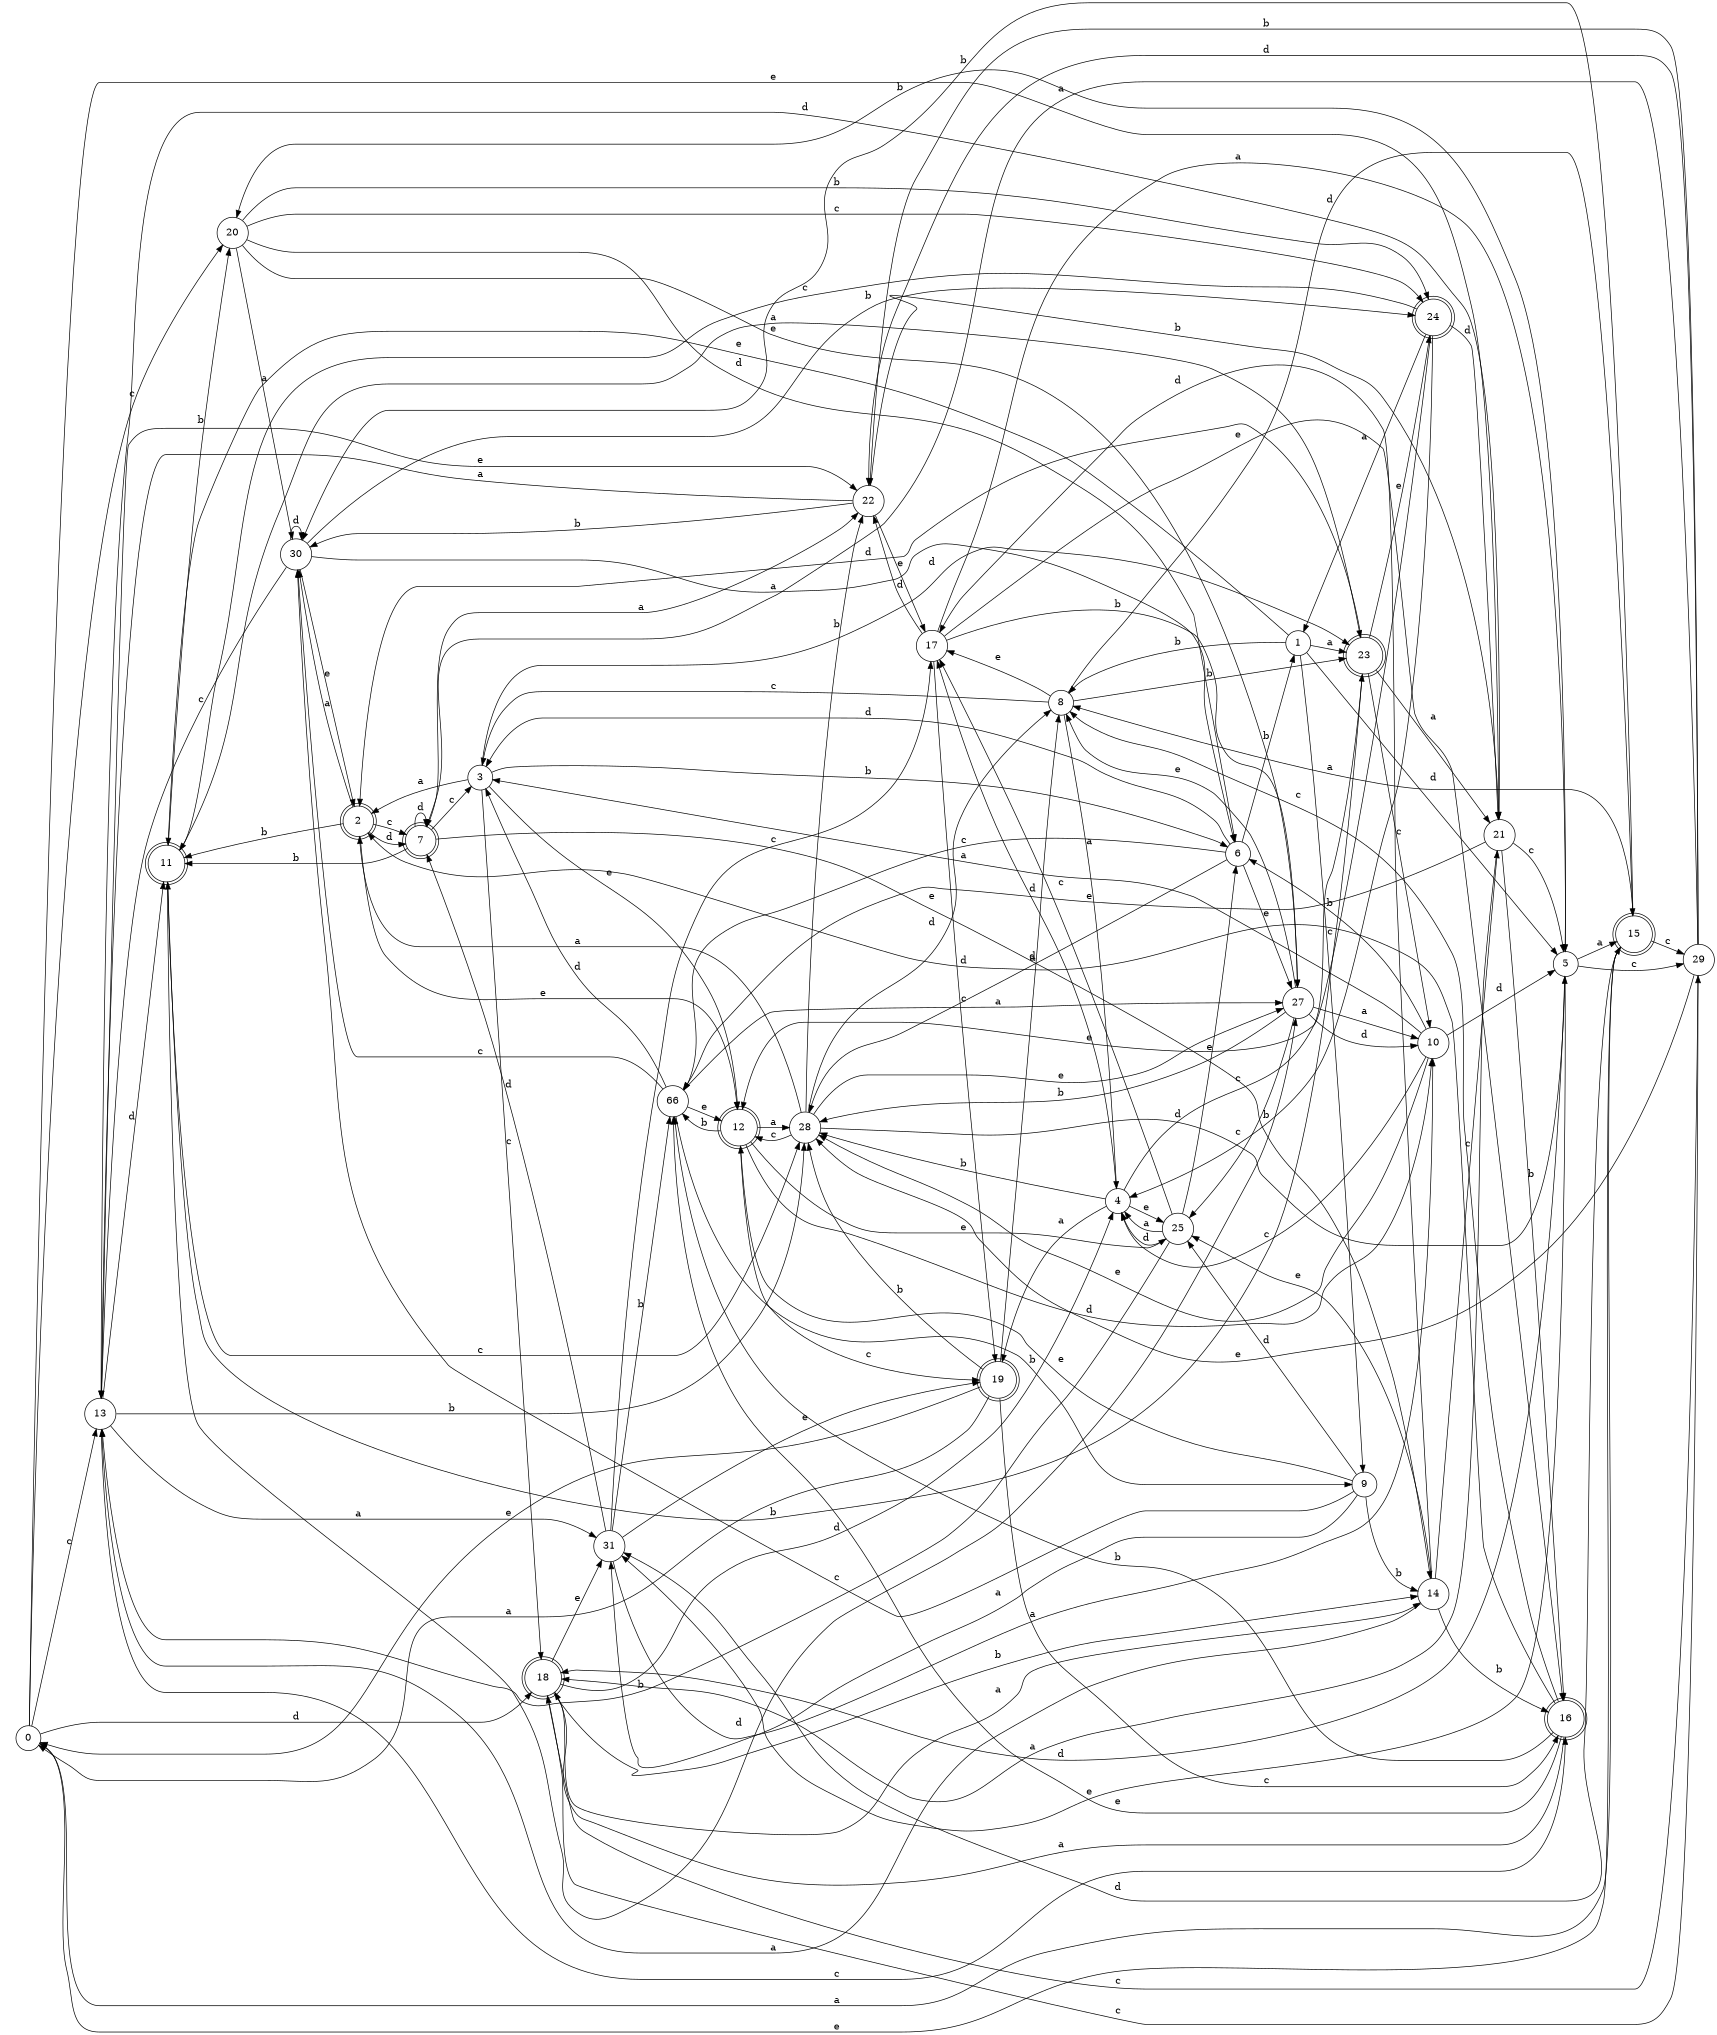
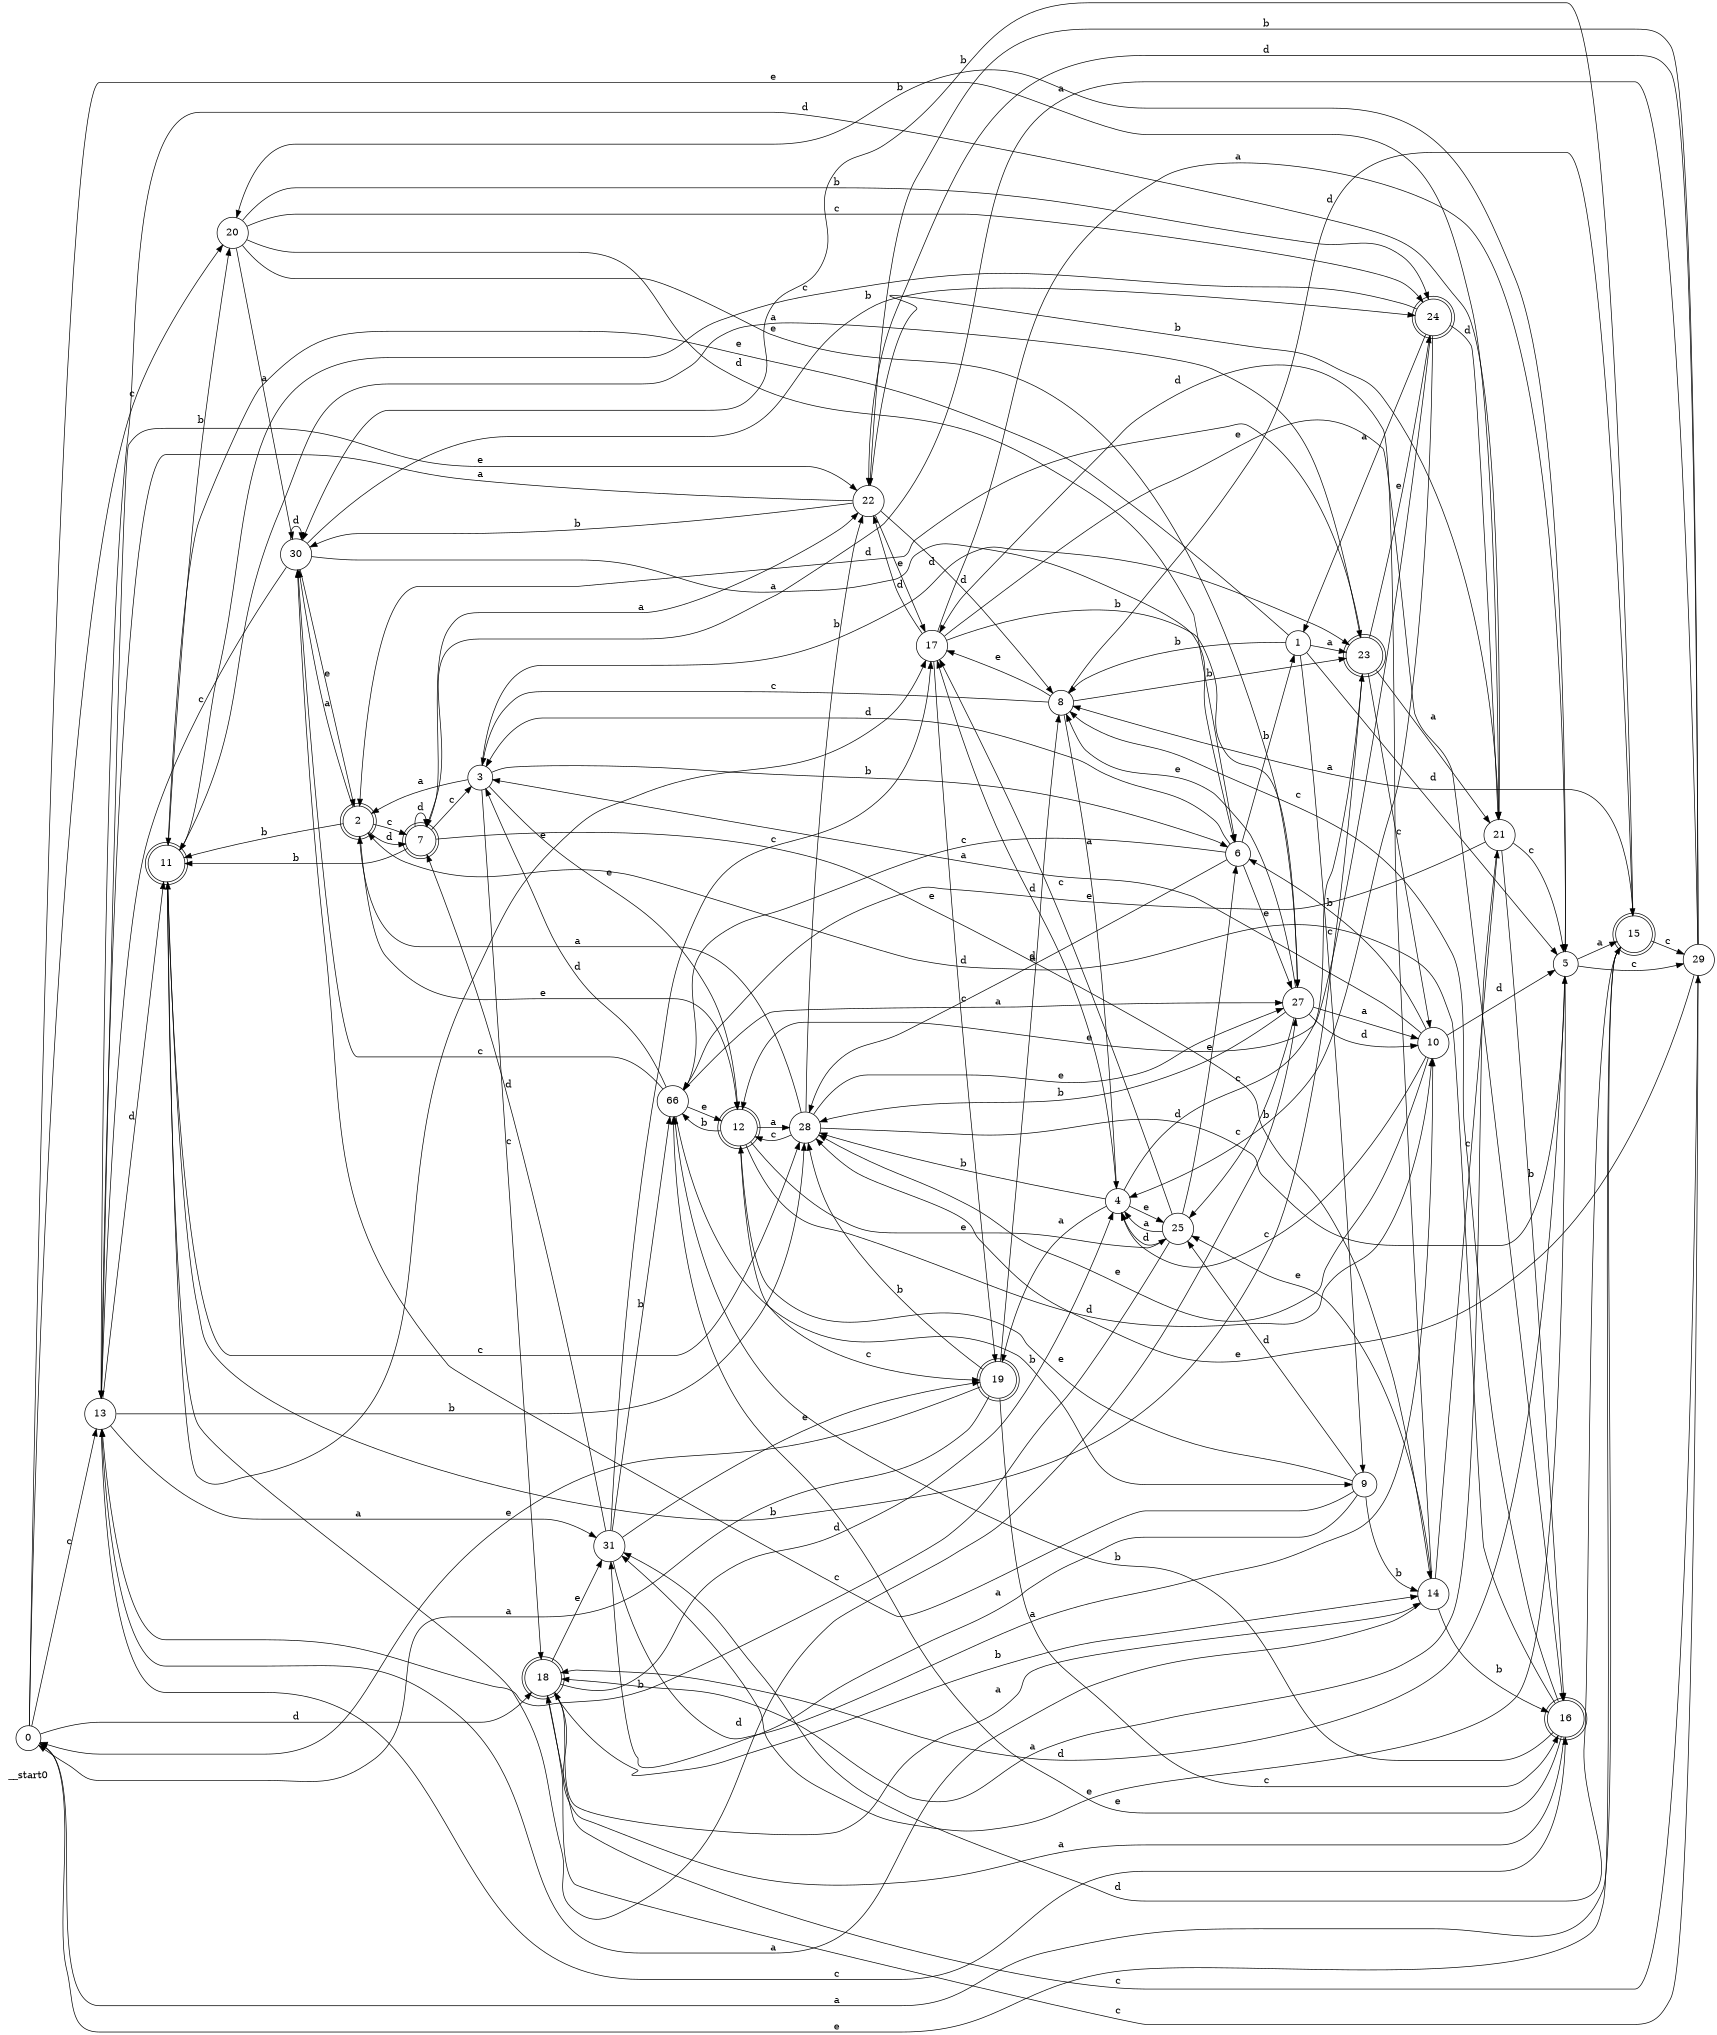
(949, 924) -> (973, 600)
none -> (406, 1296)
none -> (28, 1776)
